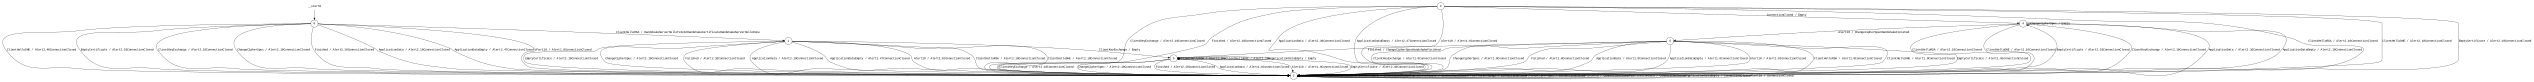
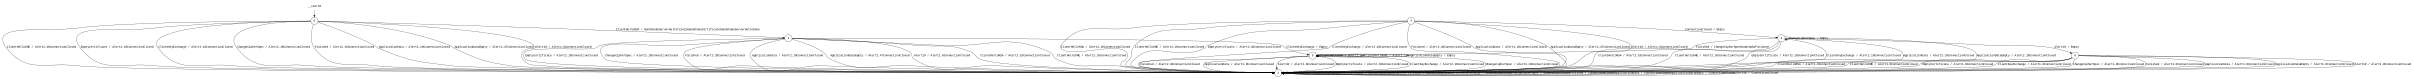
(1874, 32) -> (2067, 47)
(1447, 46) -> (1560, 52)
